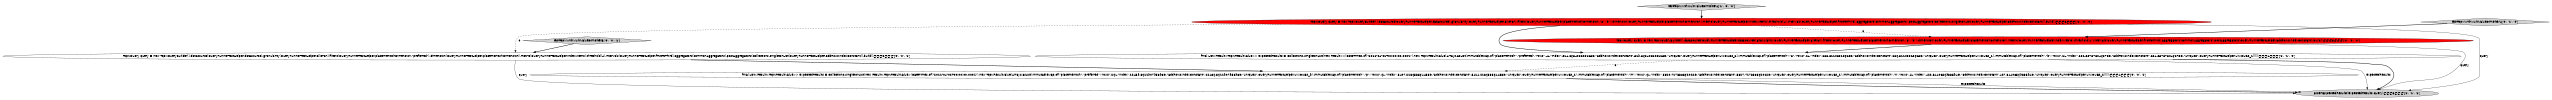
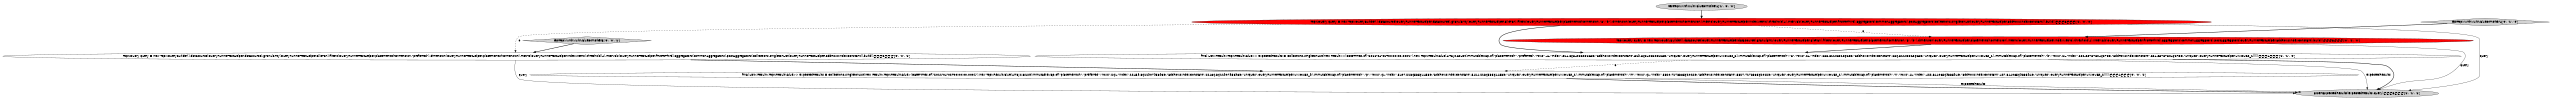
(1702, 6) -> (1702, 6)
